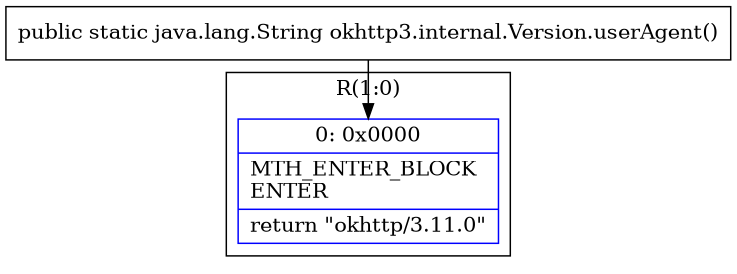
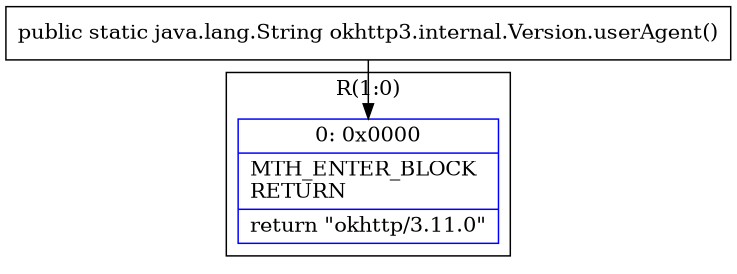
(289, 192) -> (298, 192)
